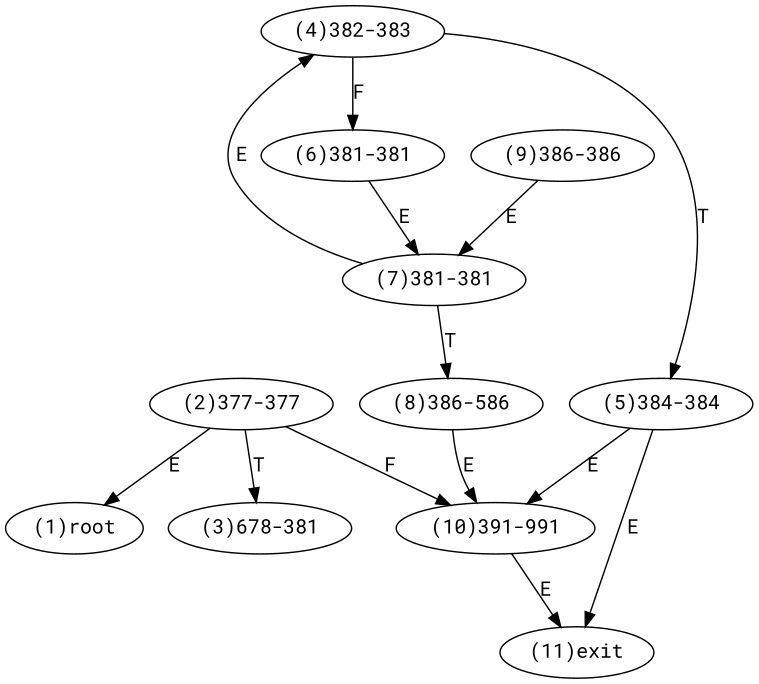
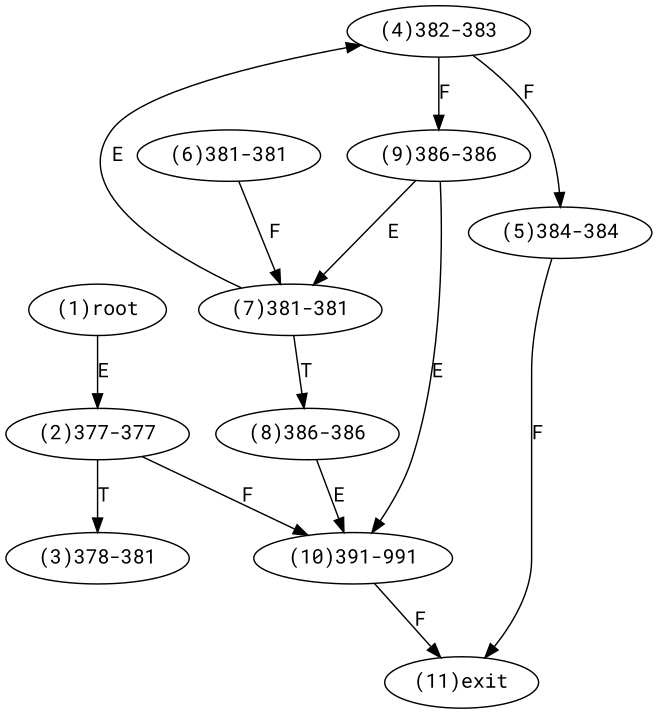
(353, 86) -> (439, 86)
(405, 218) -> (275, 233)
(703, 218) -> (529, 94)
(451, 404) -> (307, 434)
(163, 462) -> (98, 365)
(584, 462) -> (434, 356)
(260, 528) -> (98, 558)
(633, 528) -> (538, 434)
(546, 590) -> (421, 620)
